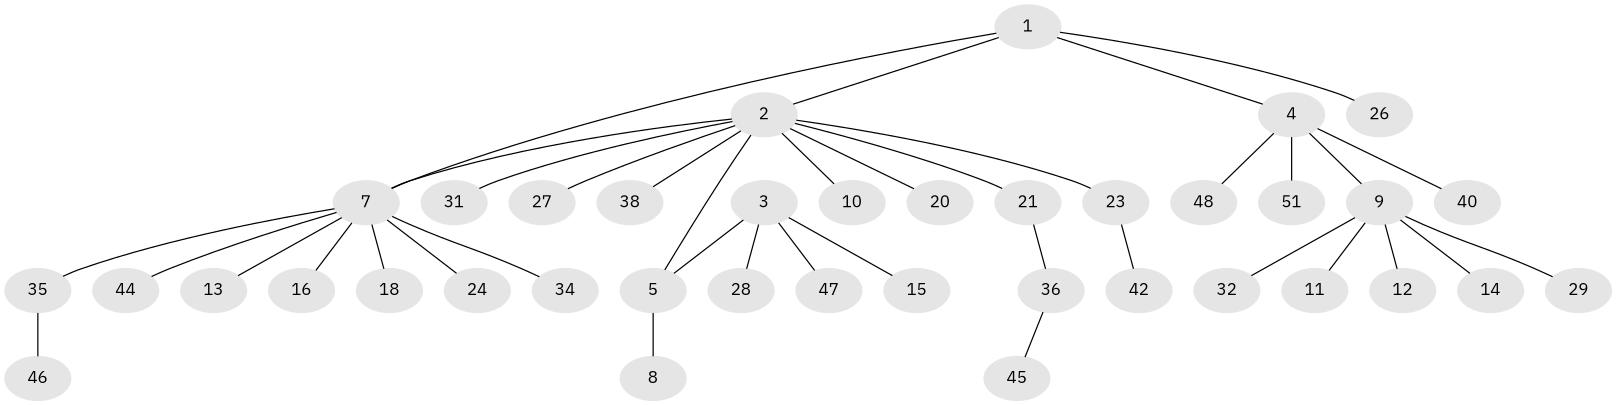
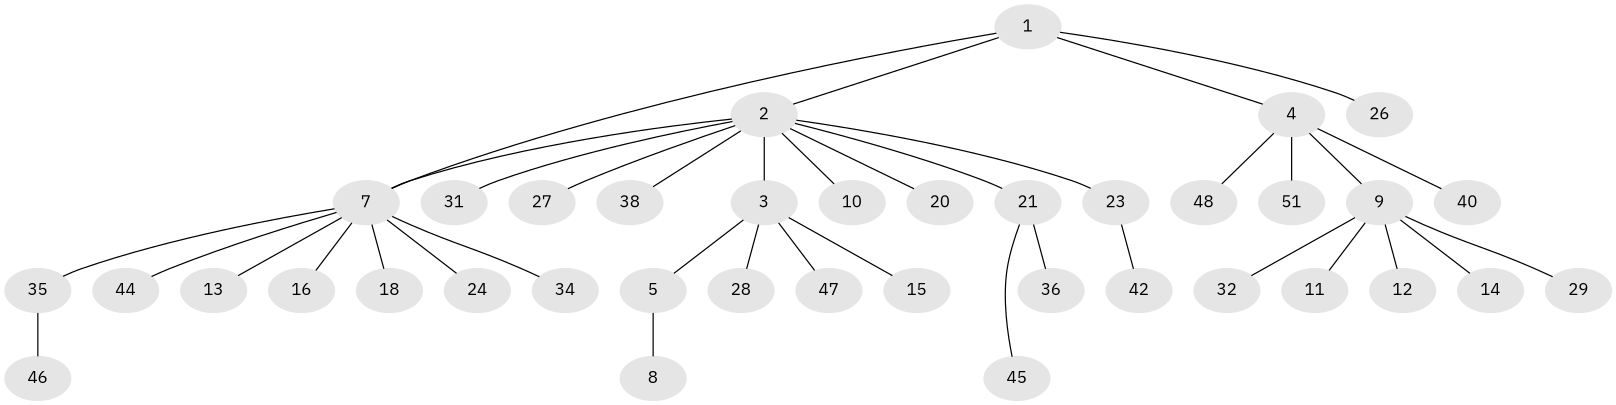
(707, 202) -> (764, 159)
(1034, 335) -> (1005, 290)
